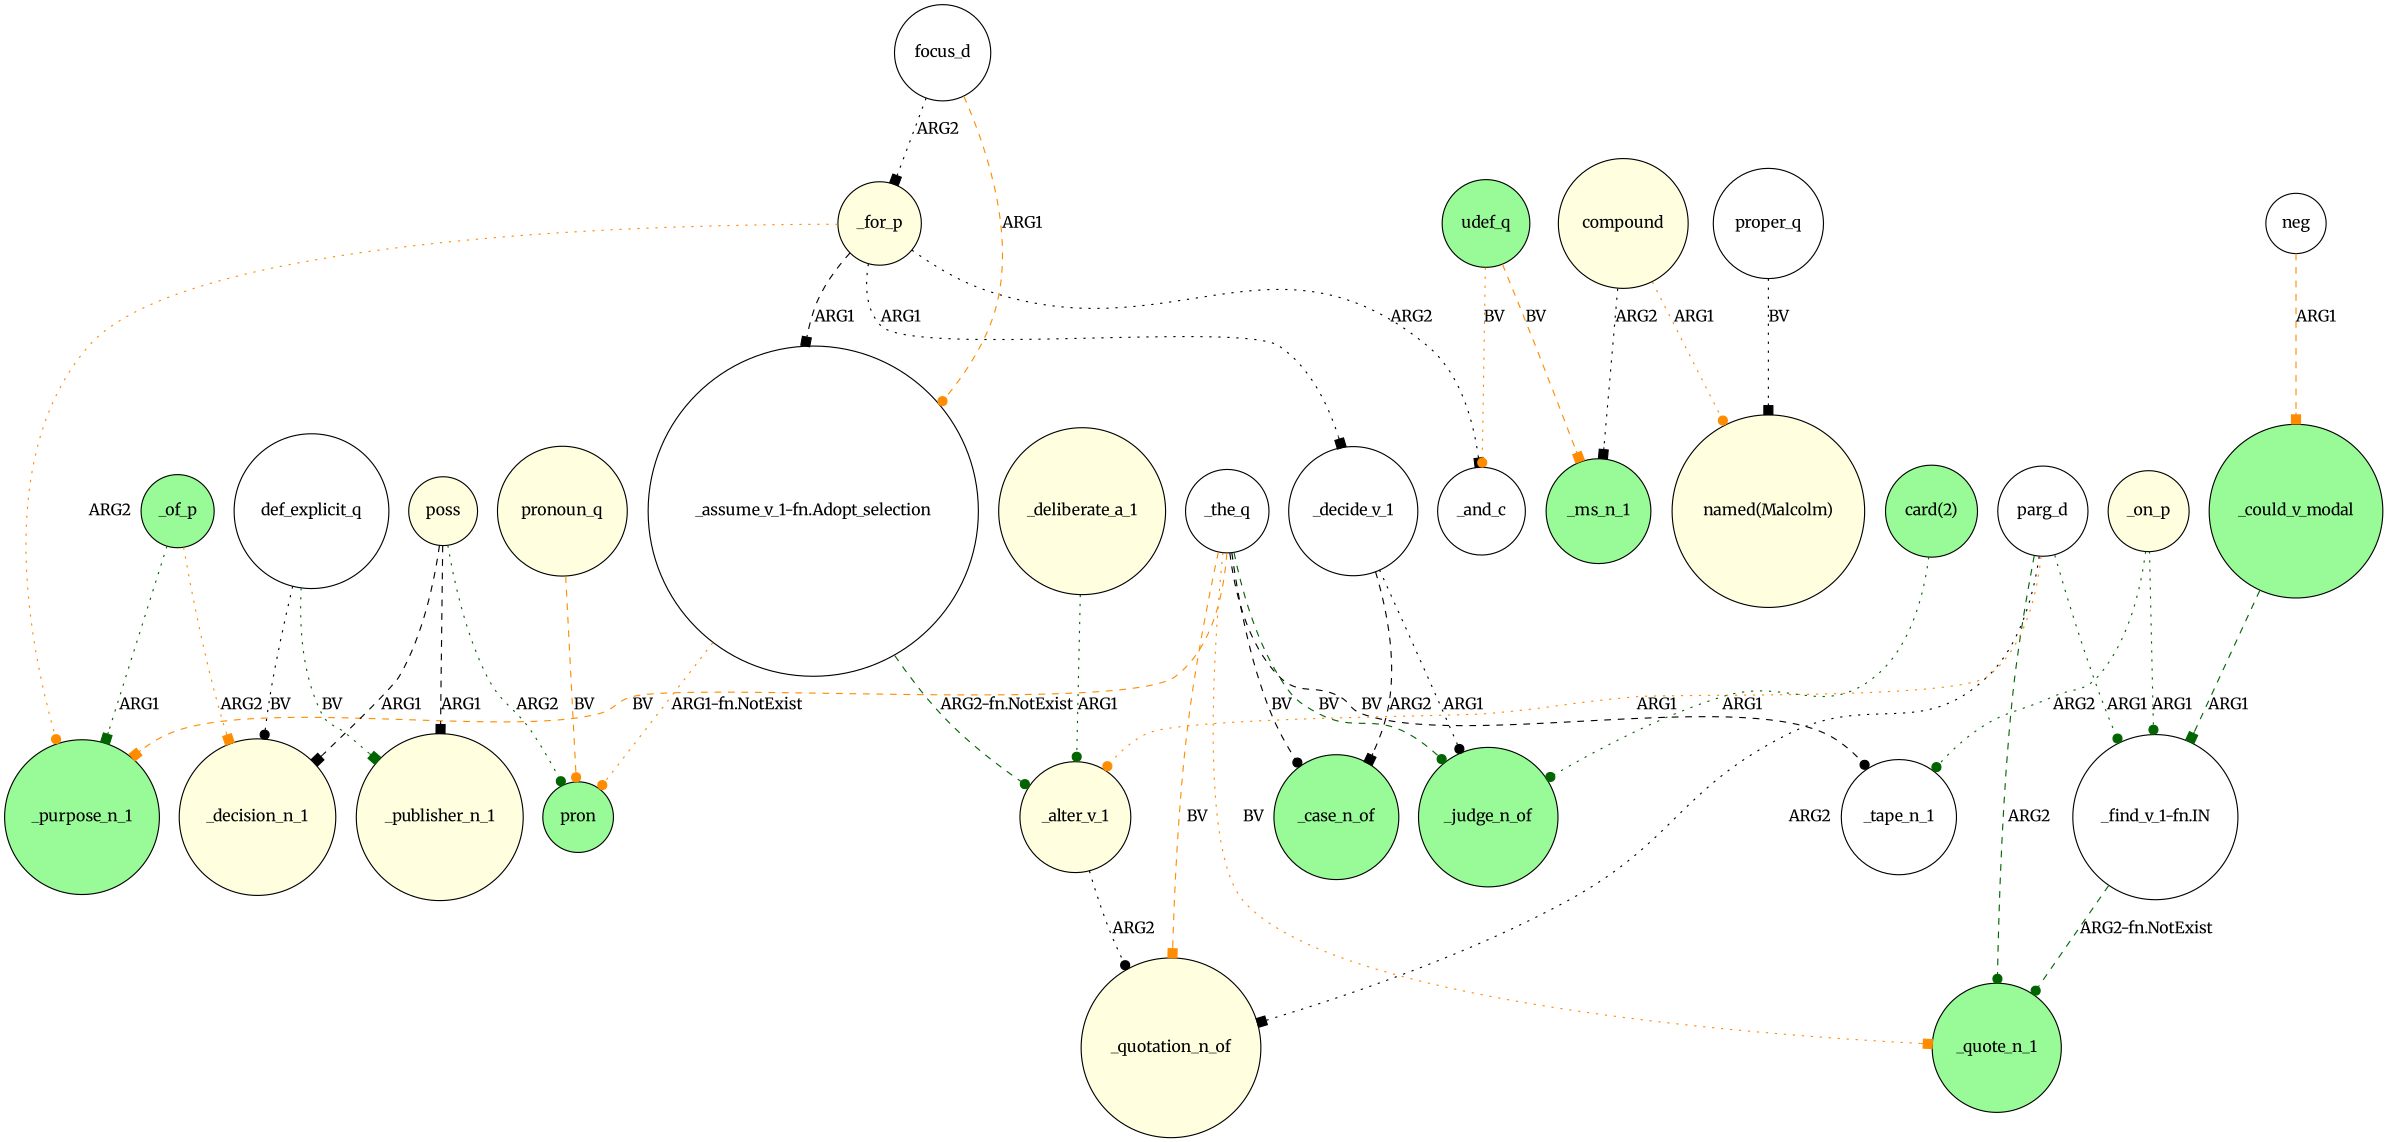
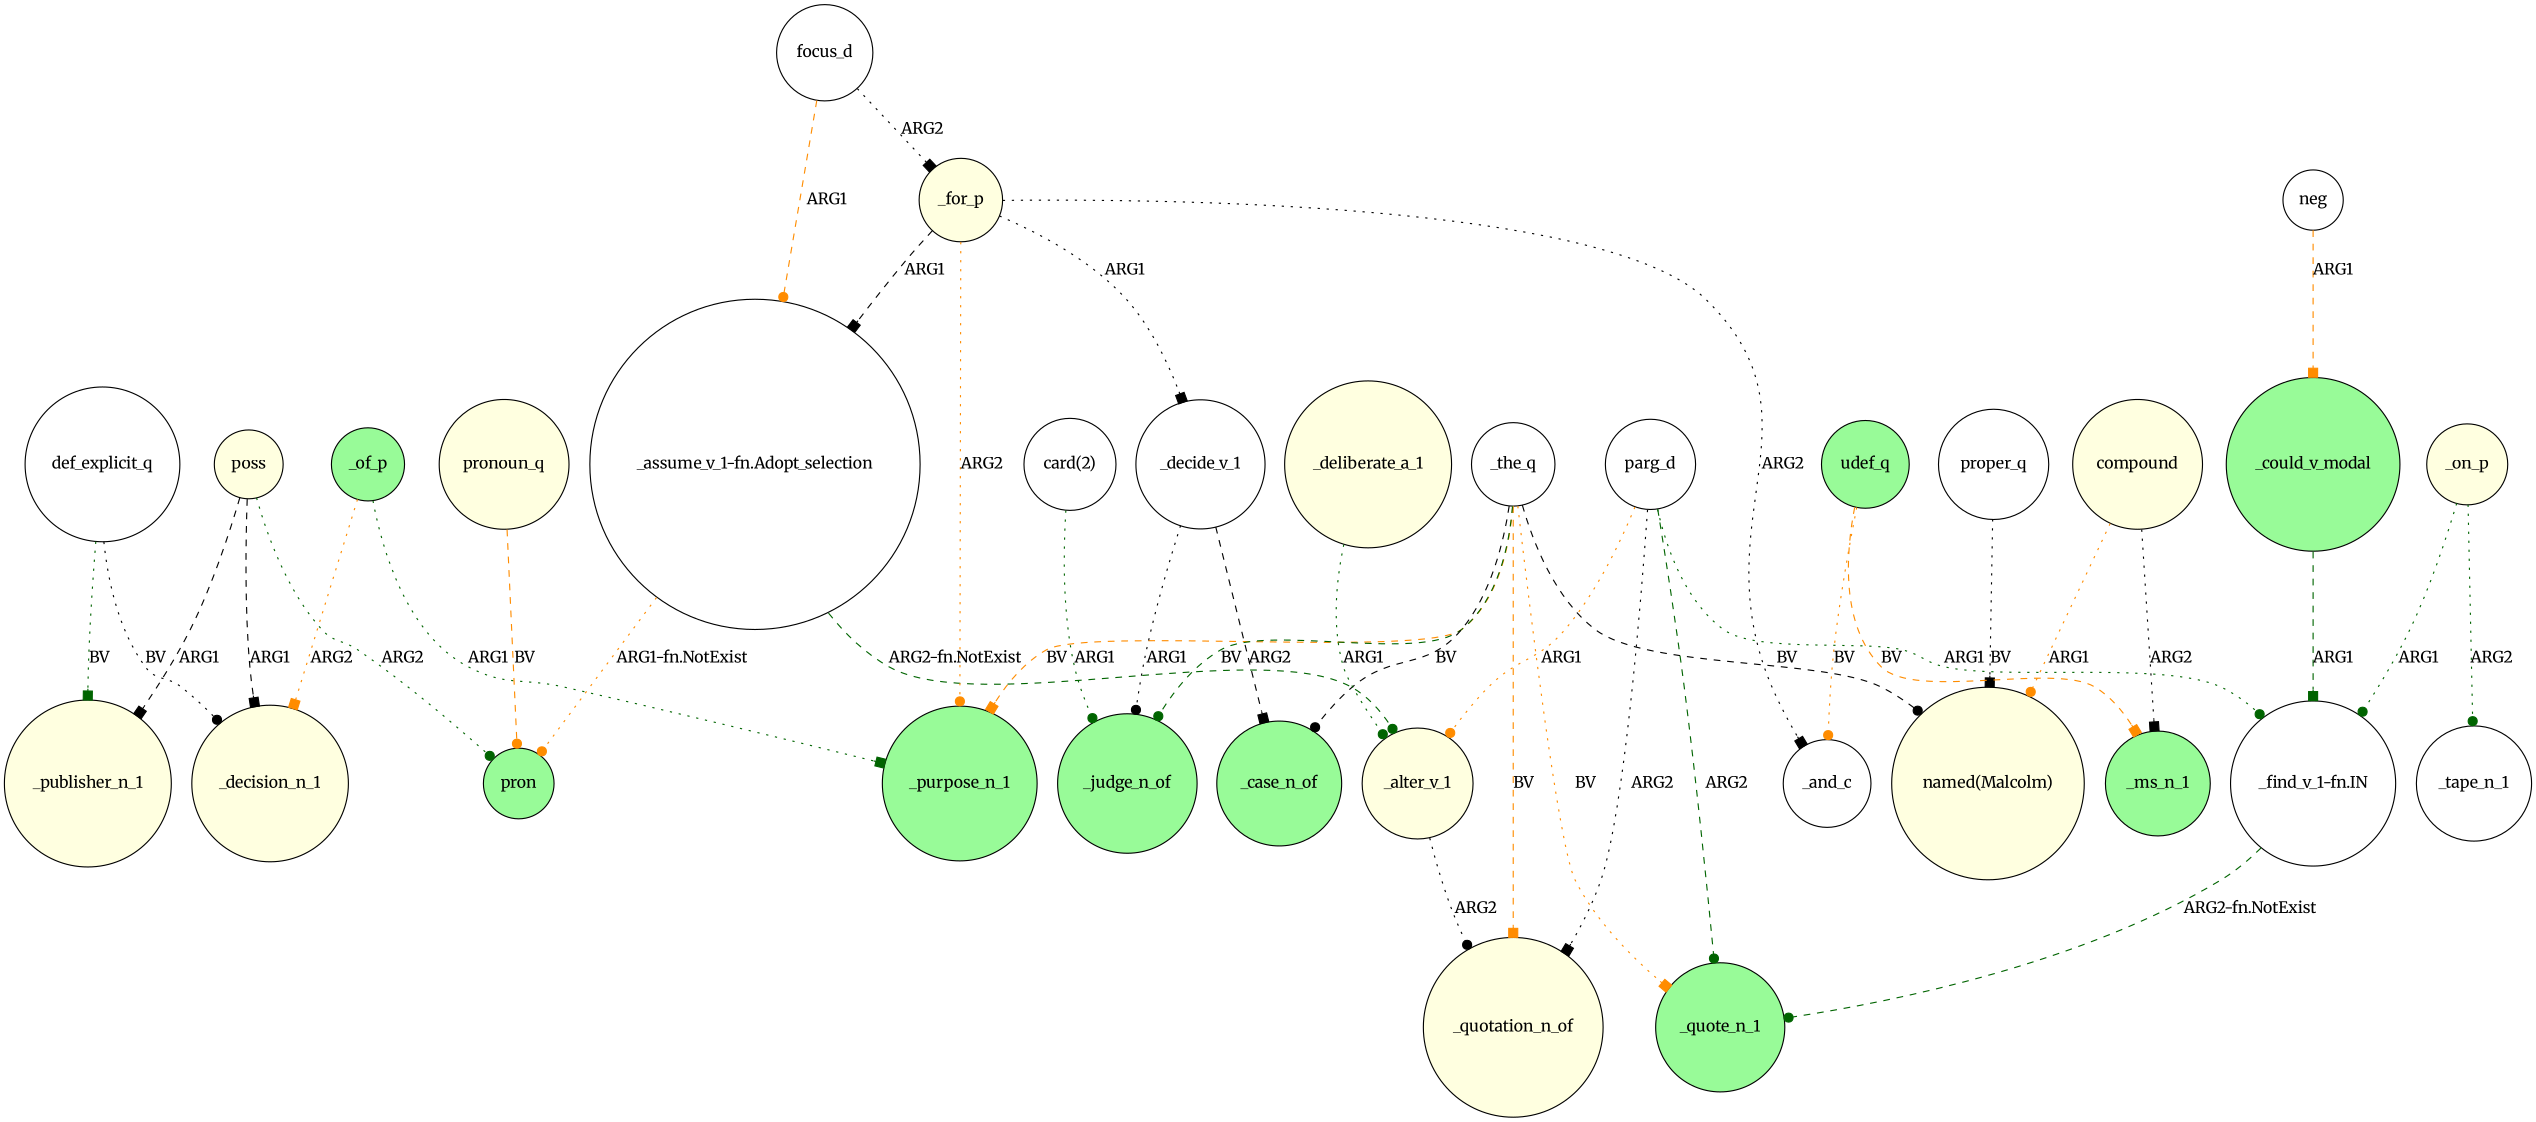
(1932, 511) -> (1070, 464)
(1503, 725) -> (1672, 654)
